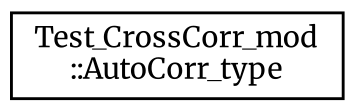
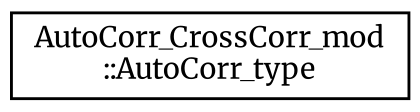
(177, 56) -> (210, 56)
